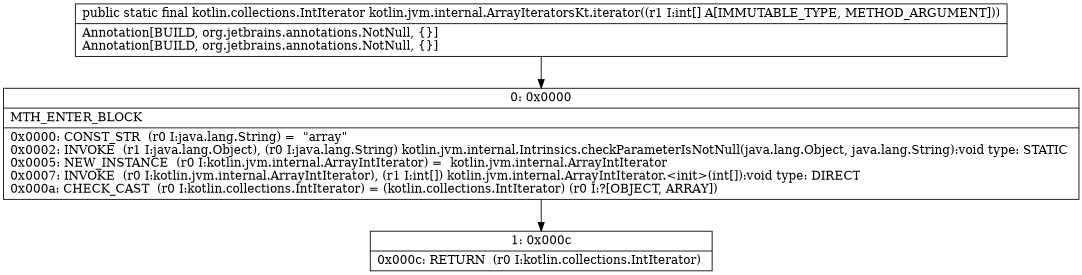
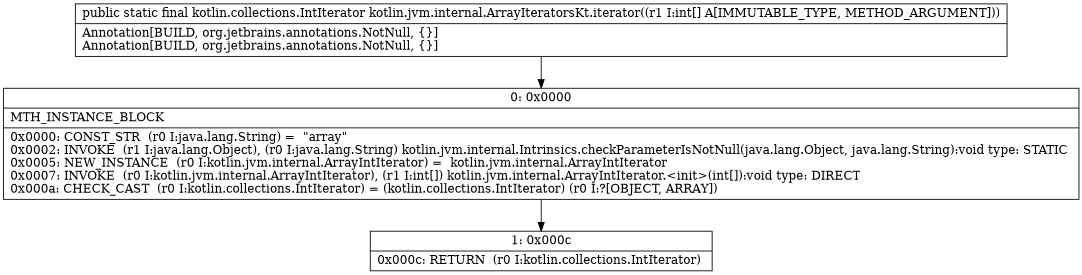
(77, 118) -> (87, 118)
